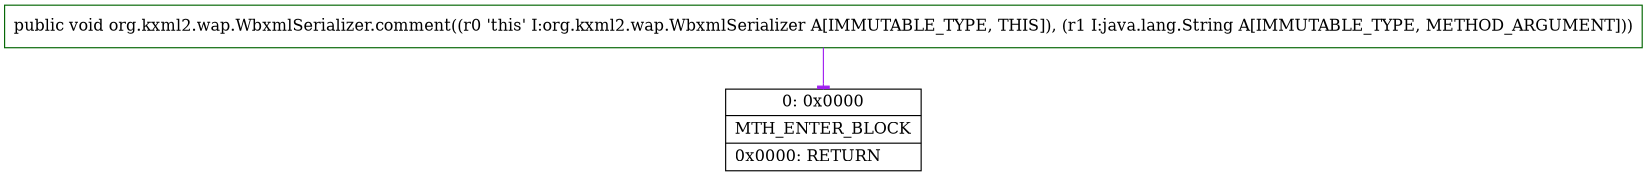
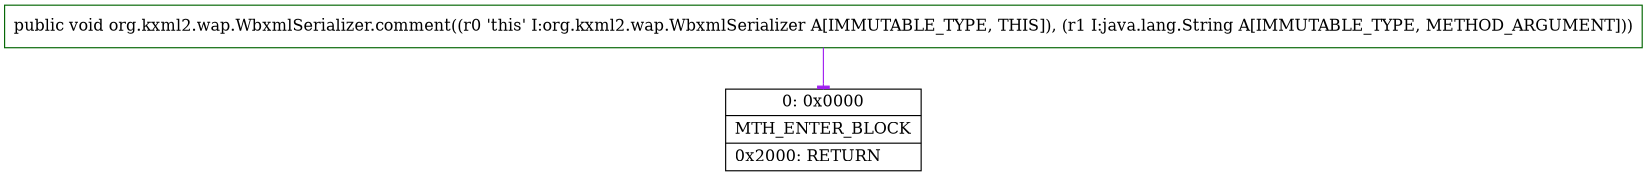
(816, 156) -> (816, 156)
